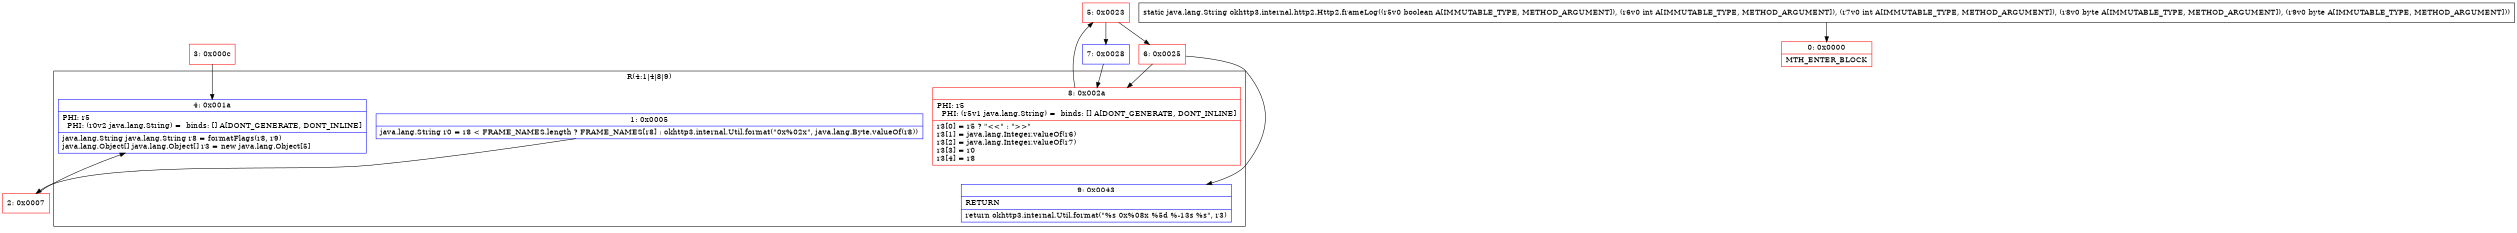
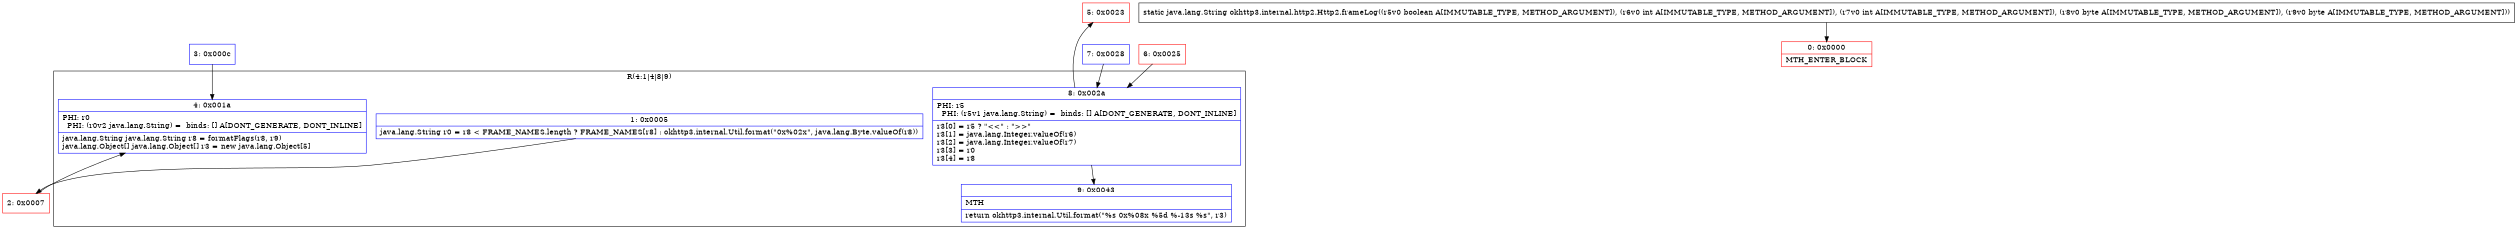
(1106, 31) -> none
(1132, 32) -> none
(212, 54) -> (212, 54)
(1264, 106) -> (1092, 172)
(78, 118) -> (78, 118)
(1087, 126) -> (1087, 126)
(983, 203) -> (975, 203)
